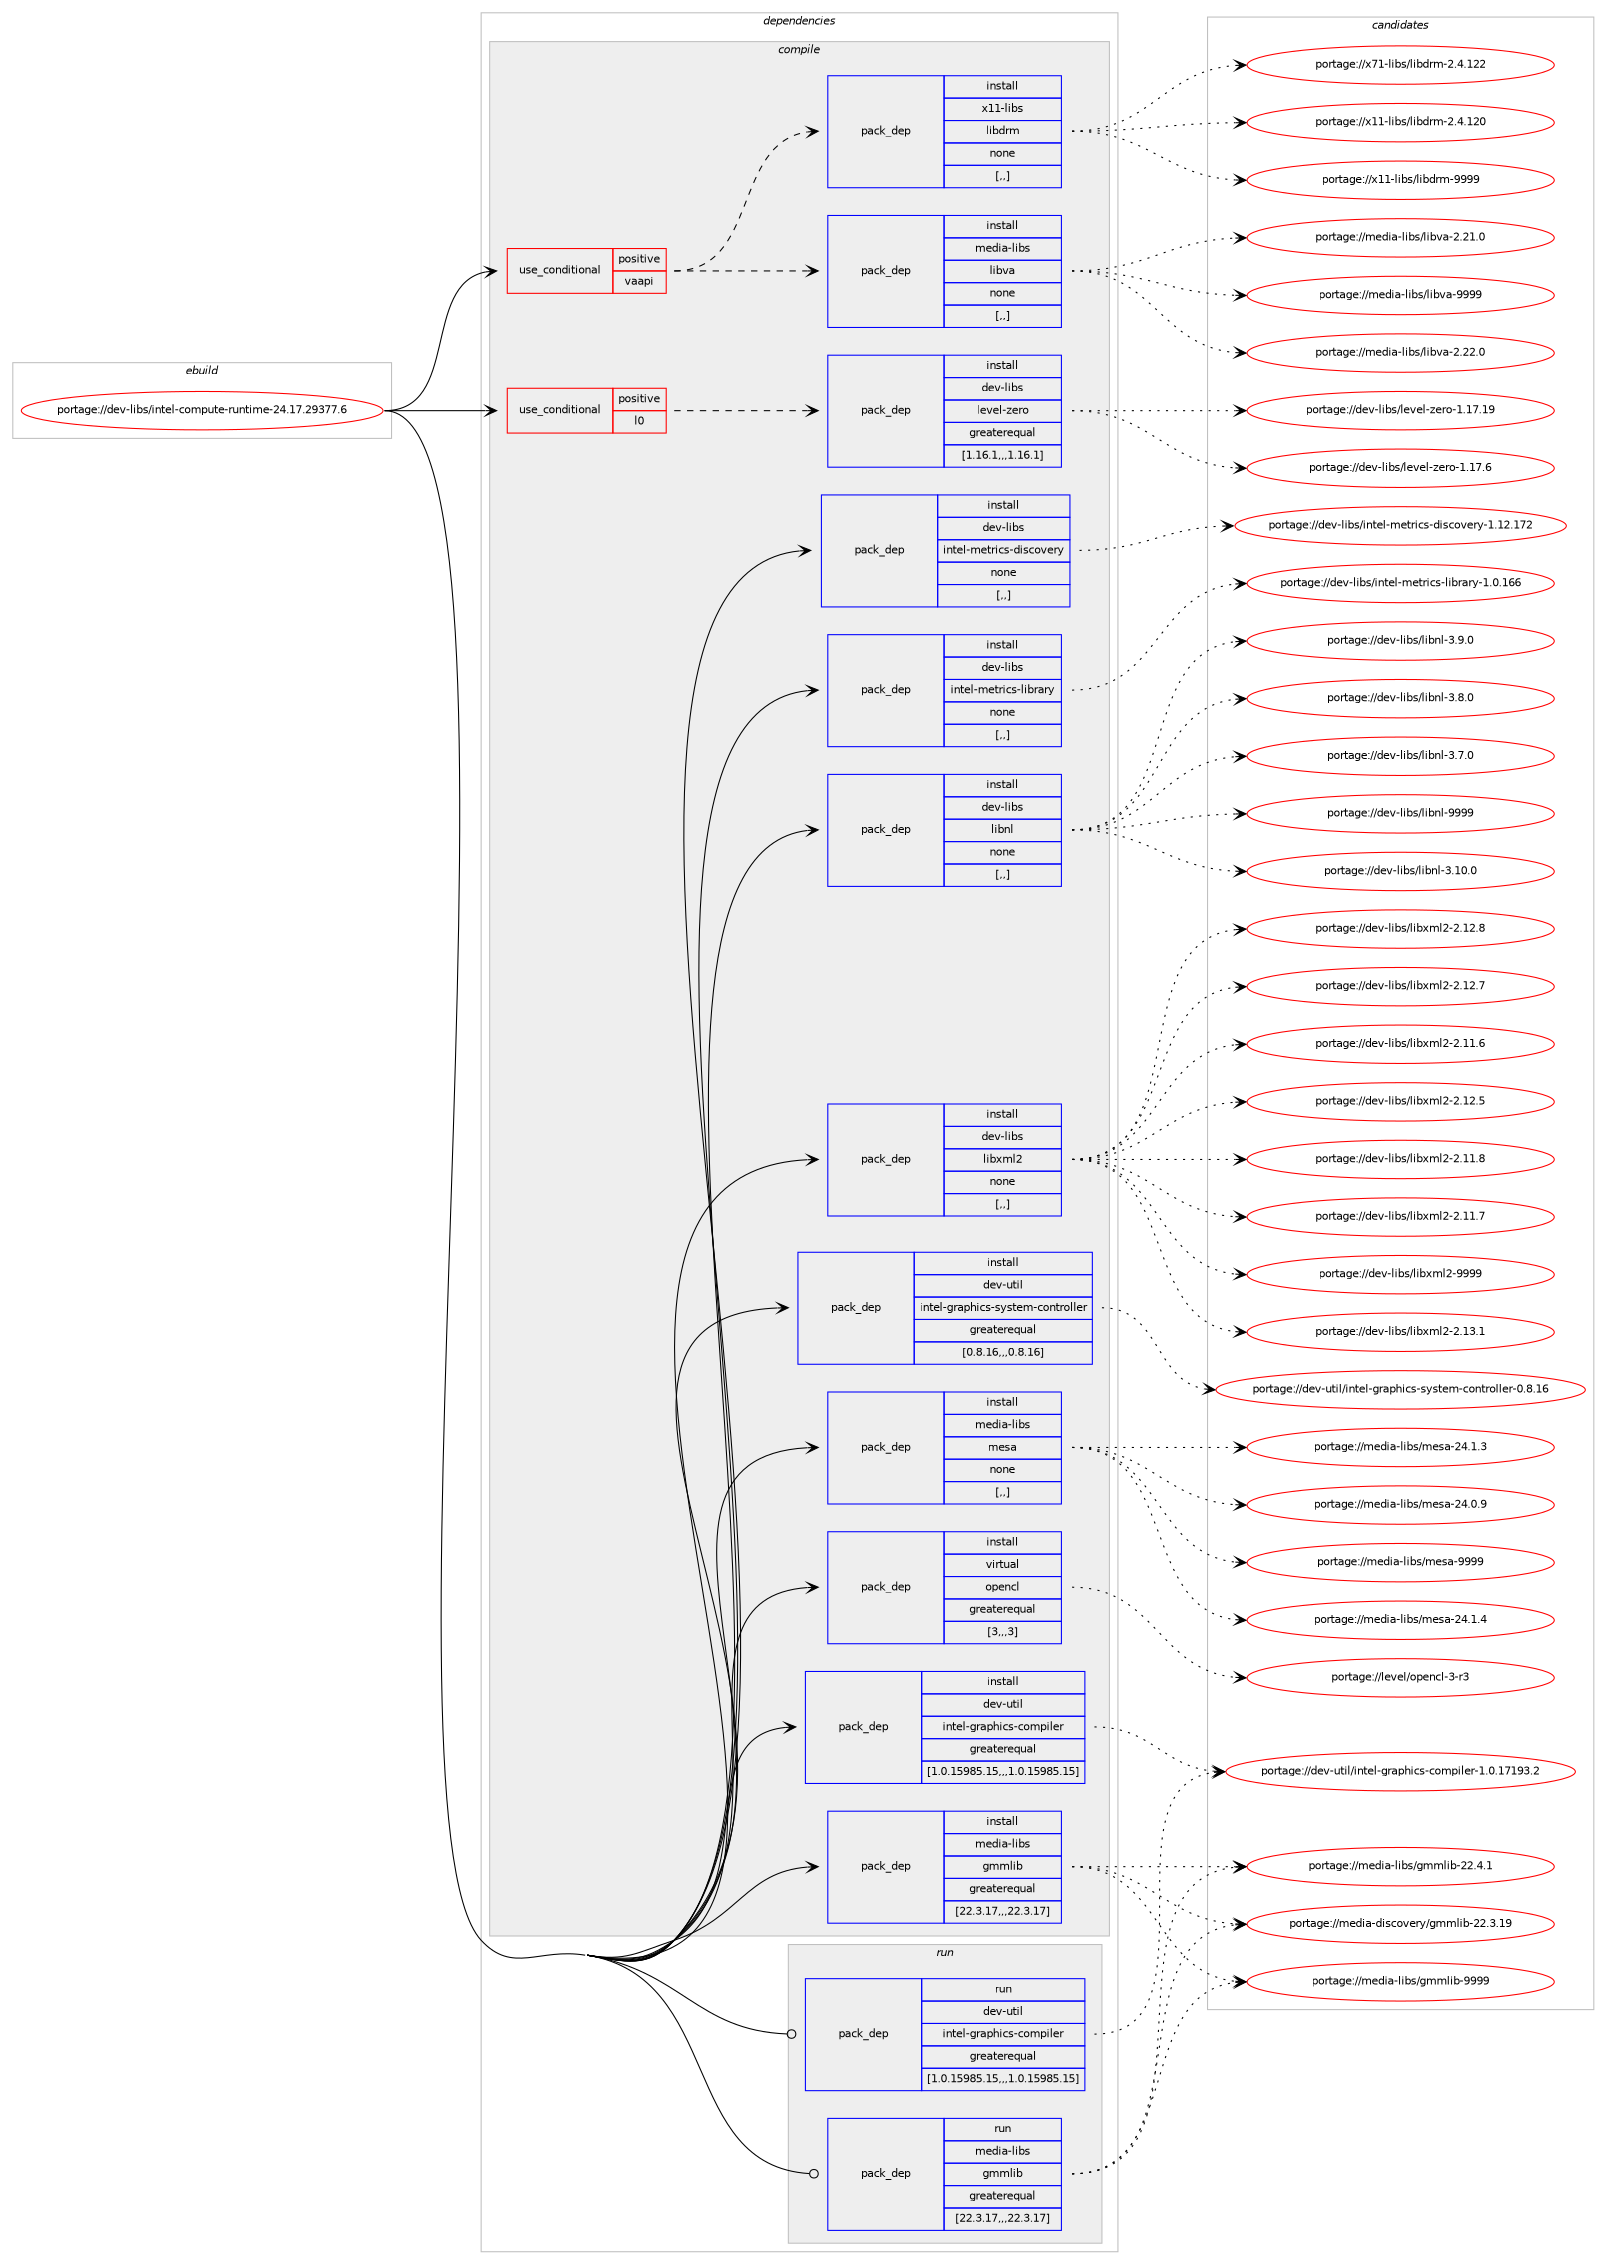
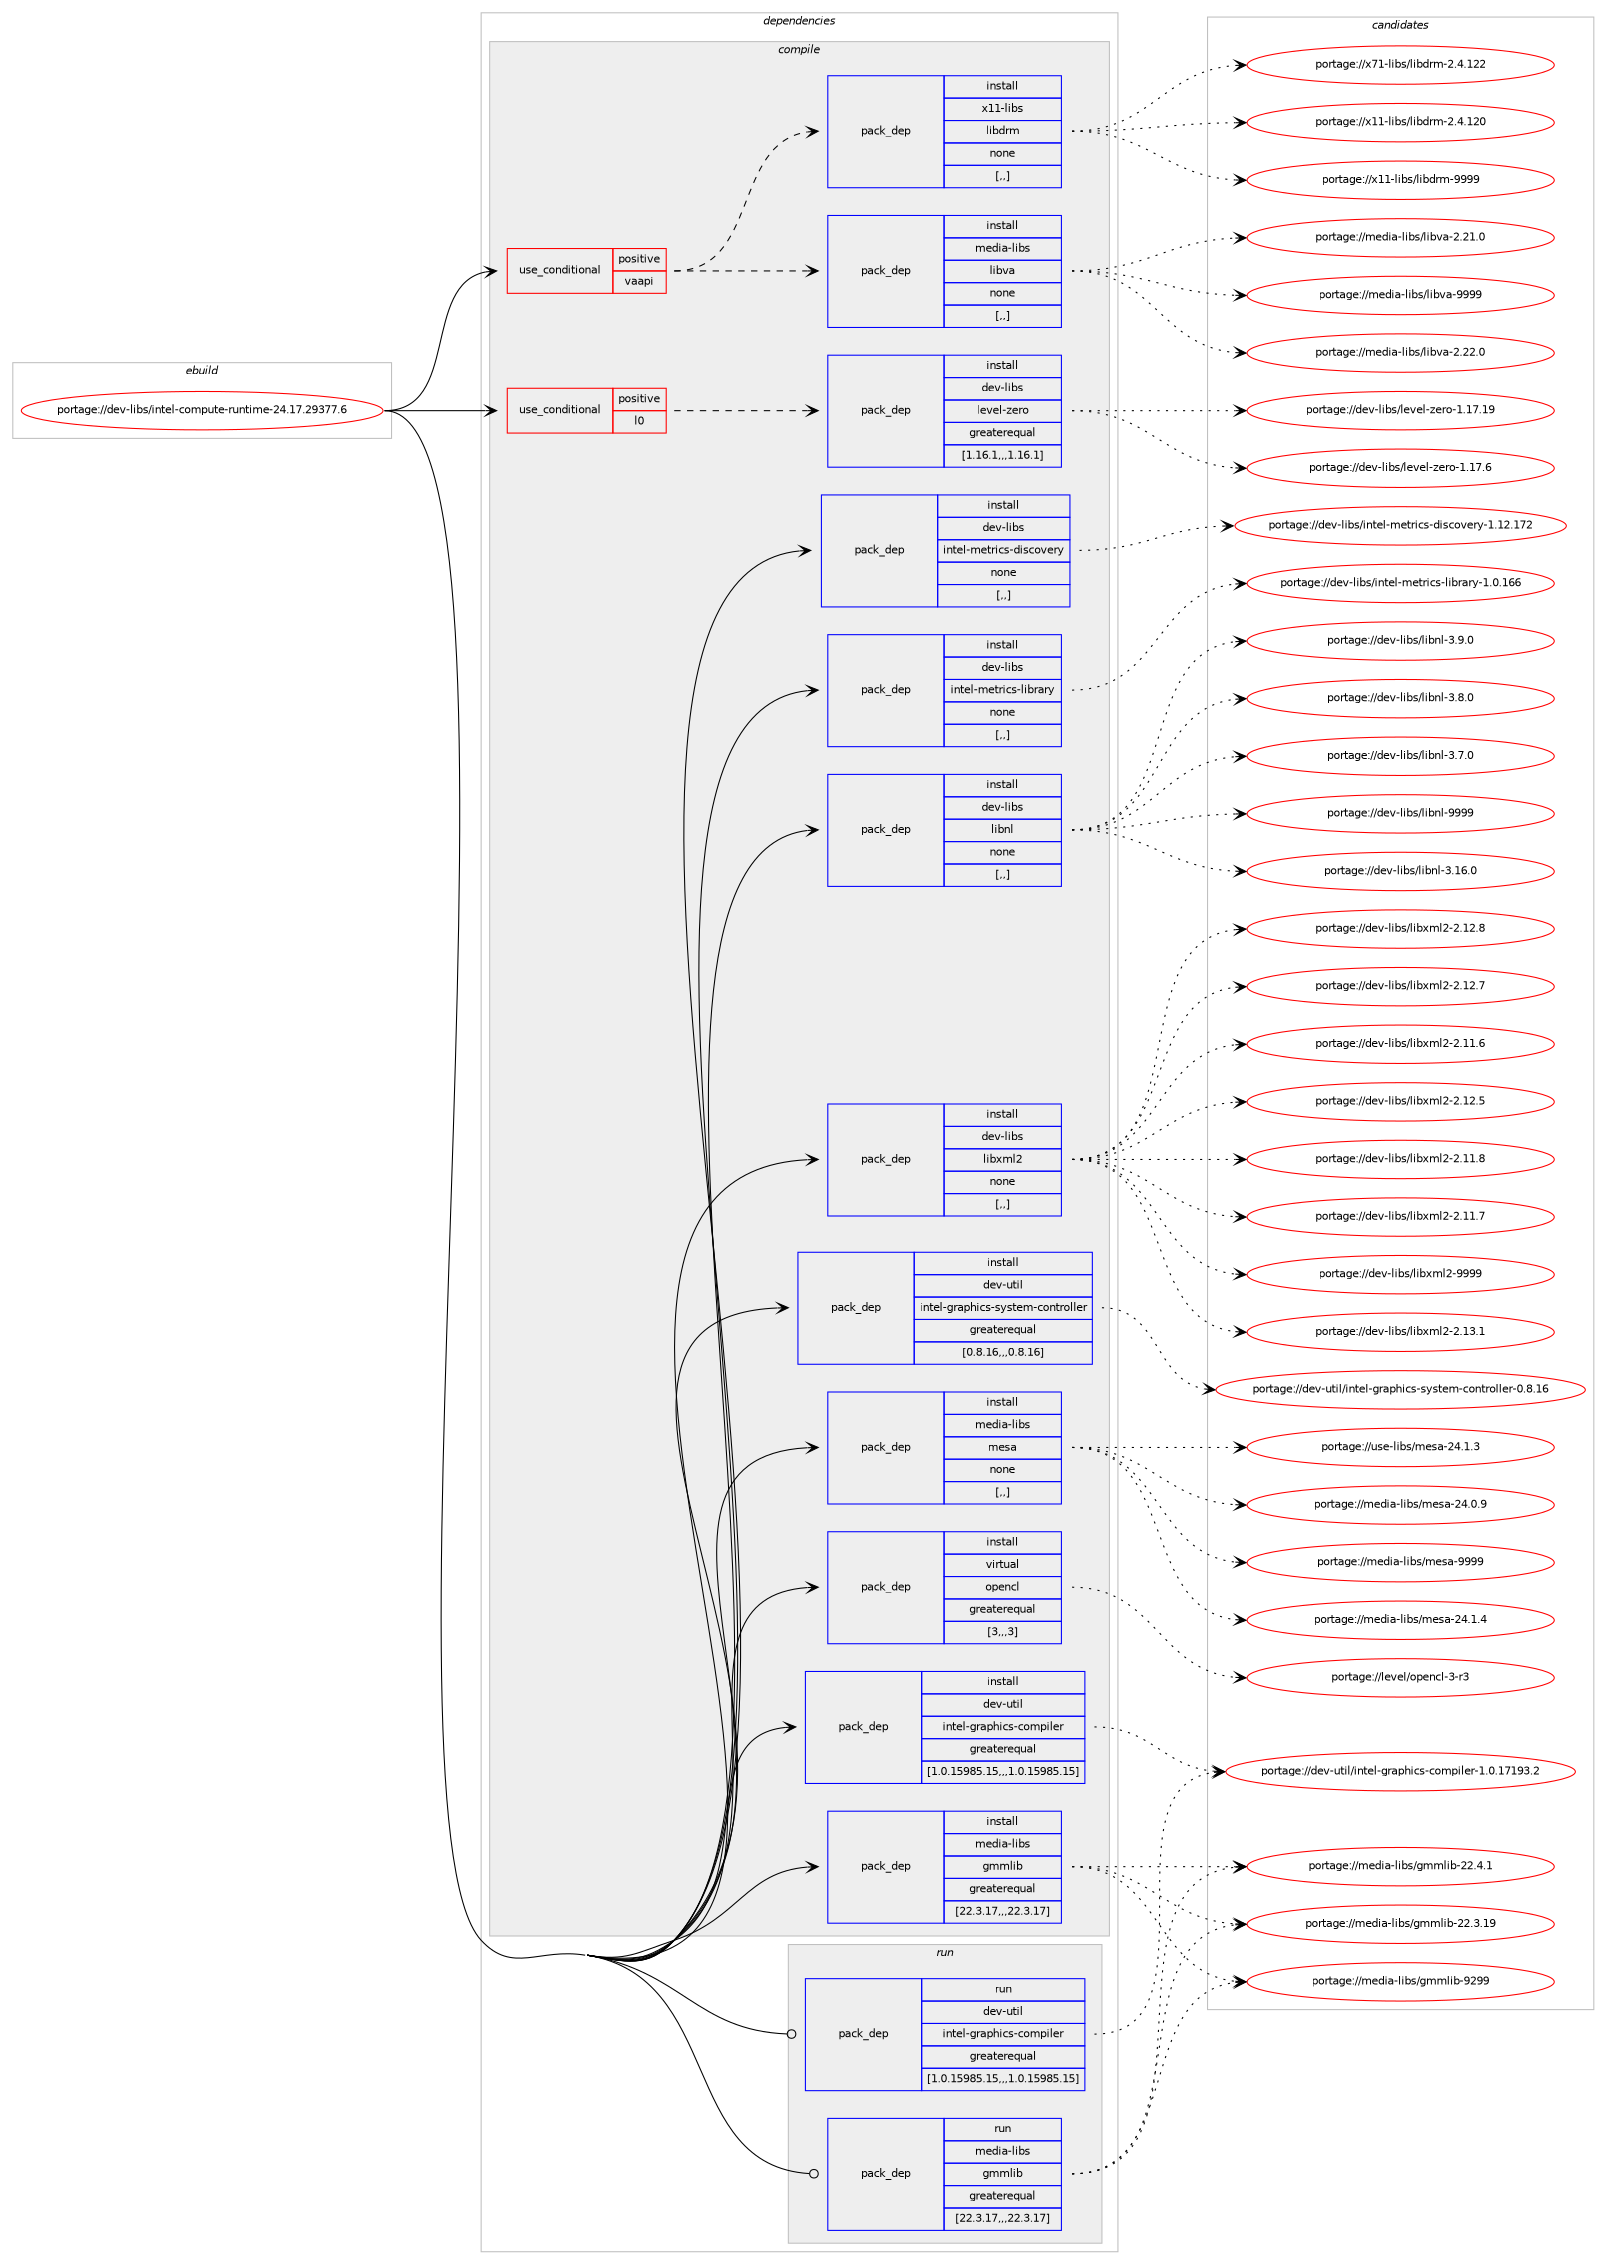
(1401, 871) -> (1401, 871)
(1401, 1447) -> (1401, 1447)
(1401, 1924) -> (1401, 1924)
(1401, 1982) -> (1401, 1982)
